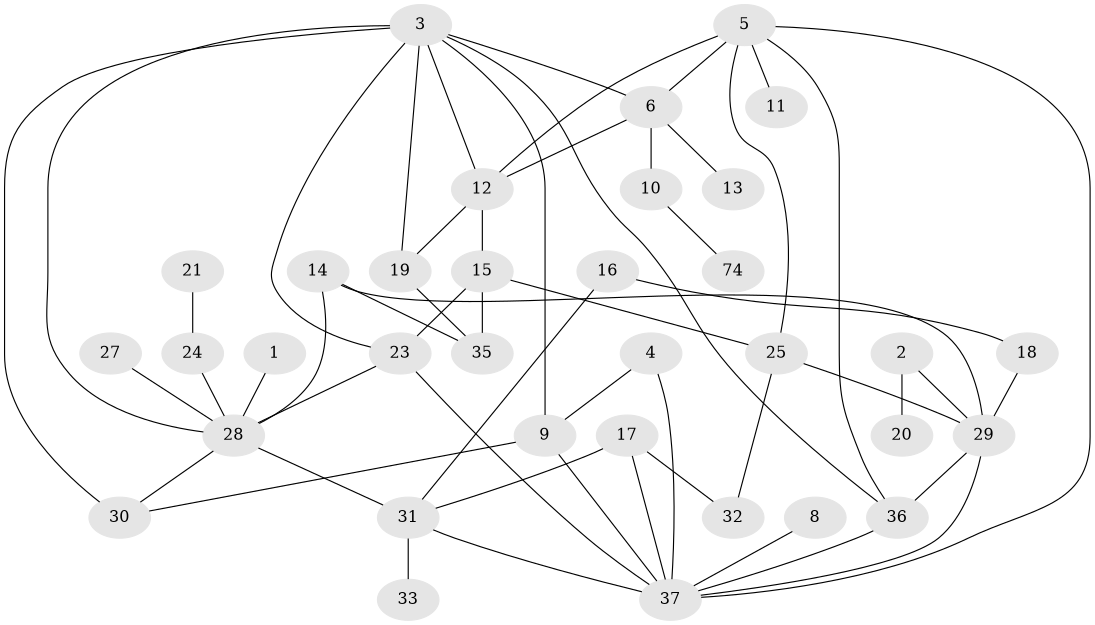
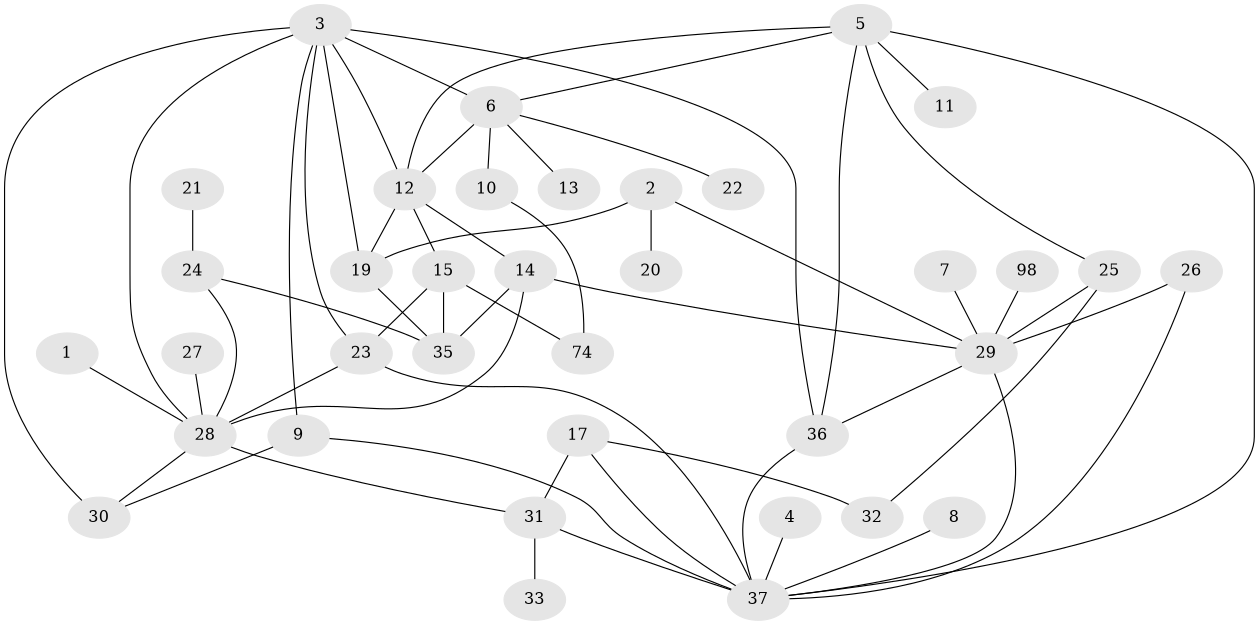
none -> (733, 189)
none -> (461, 228)
none -> (506, 230)
(608, 271) -> none
none -> (945, 271)
none -> (1192, 271)
none -> (317, 305)
(629, 312) -> (511, 311)
(1027, 353) -> (1027, 271)
(598, 395) -> none
